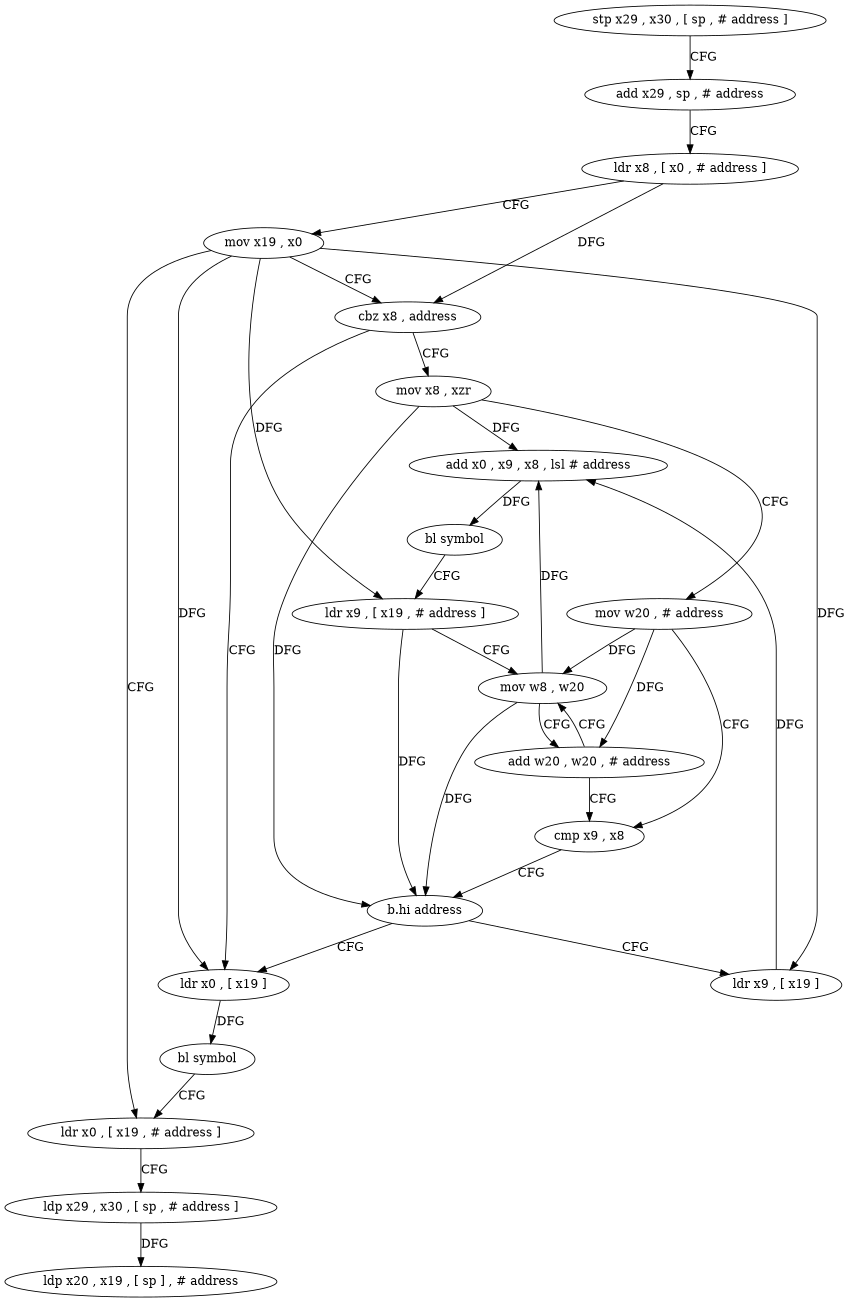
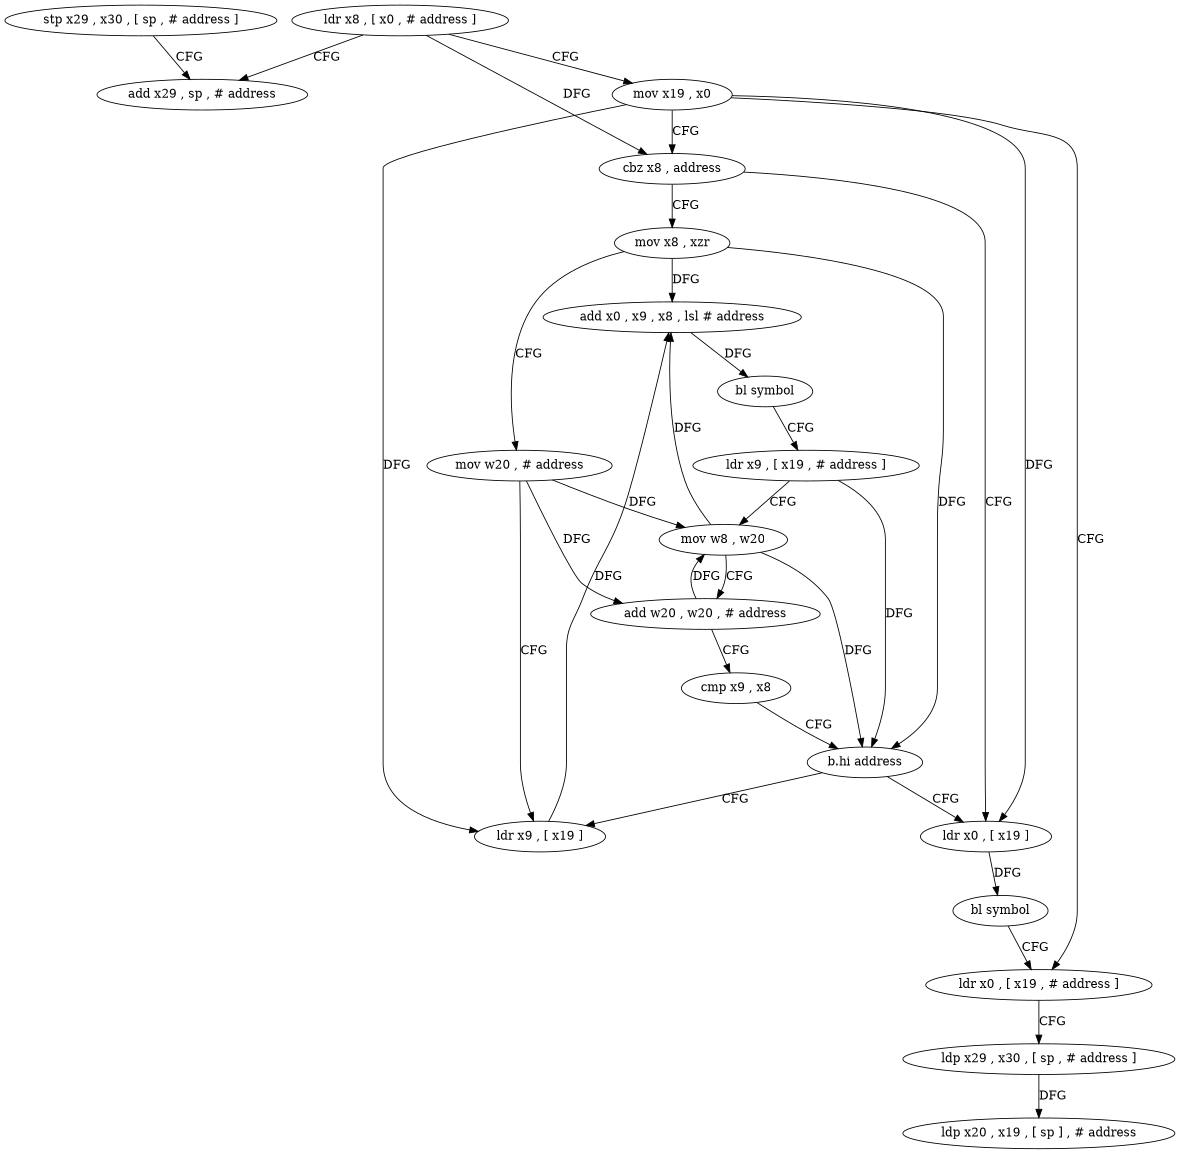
(690, 127) -> (305, 56)
(259, 448) -> none
(592, 725) -> (707, 577)
(722, 741) -> (520, 648)
